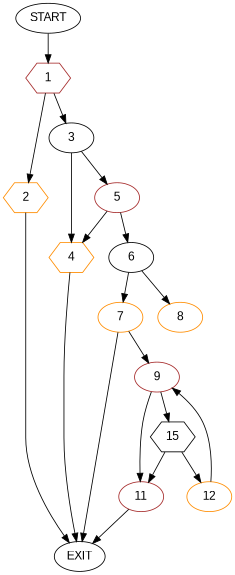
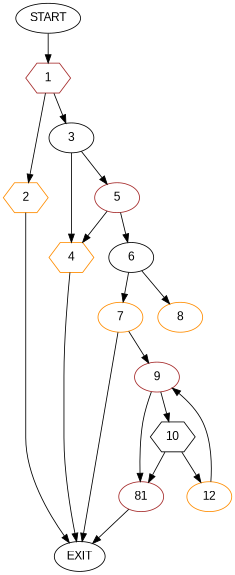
(173, 437) -> (173, 437)
(141, 497) -> (141, 497)
